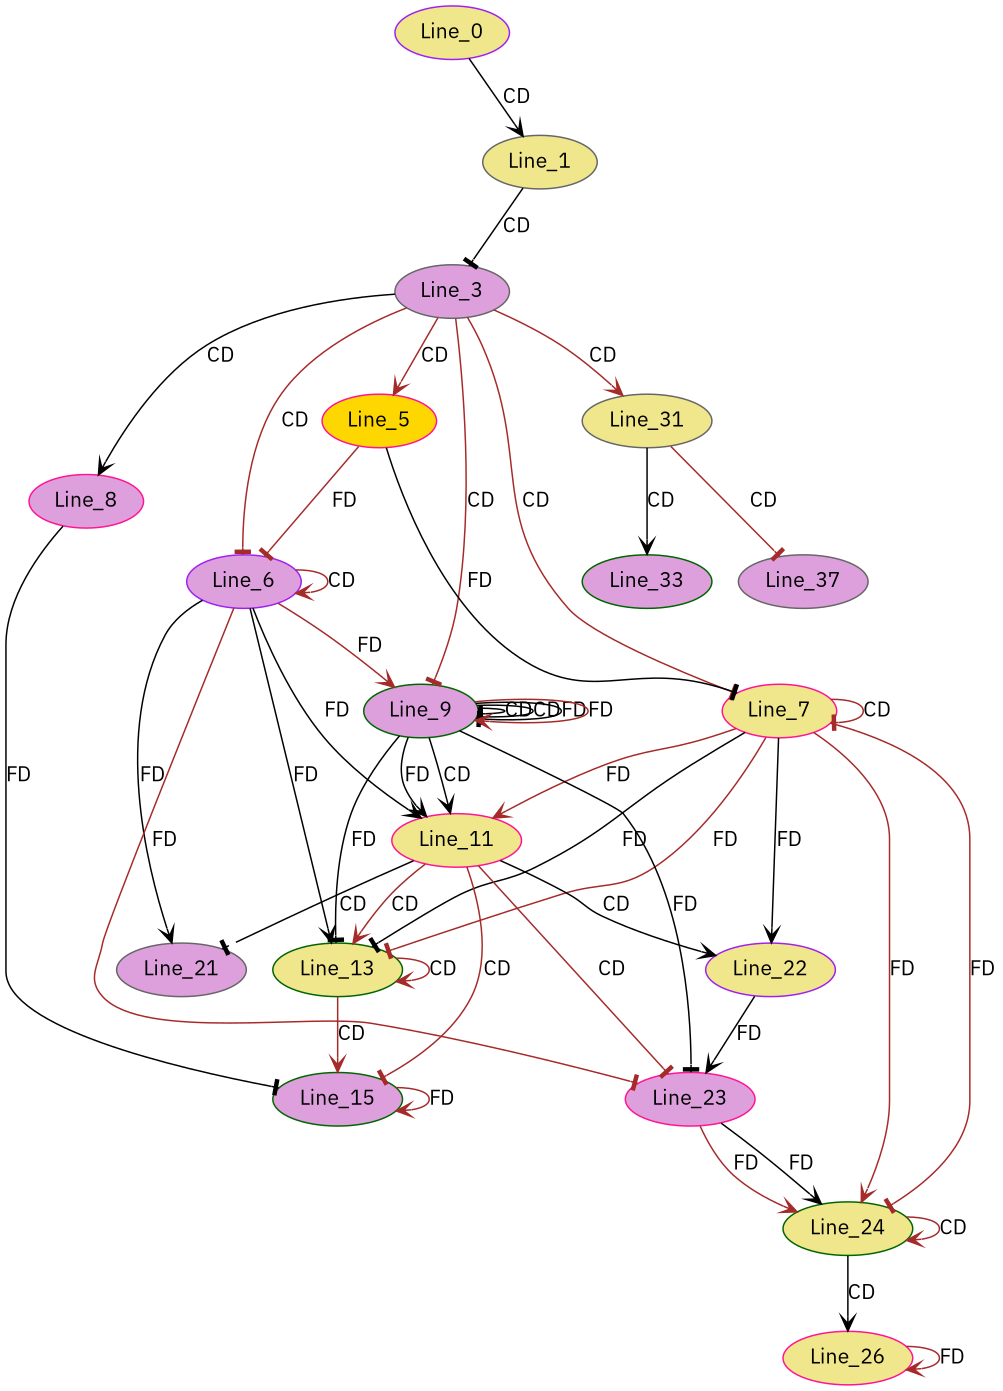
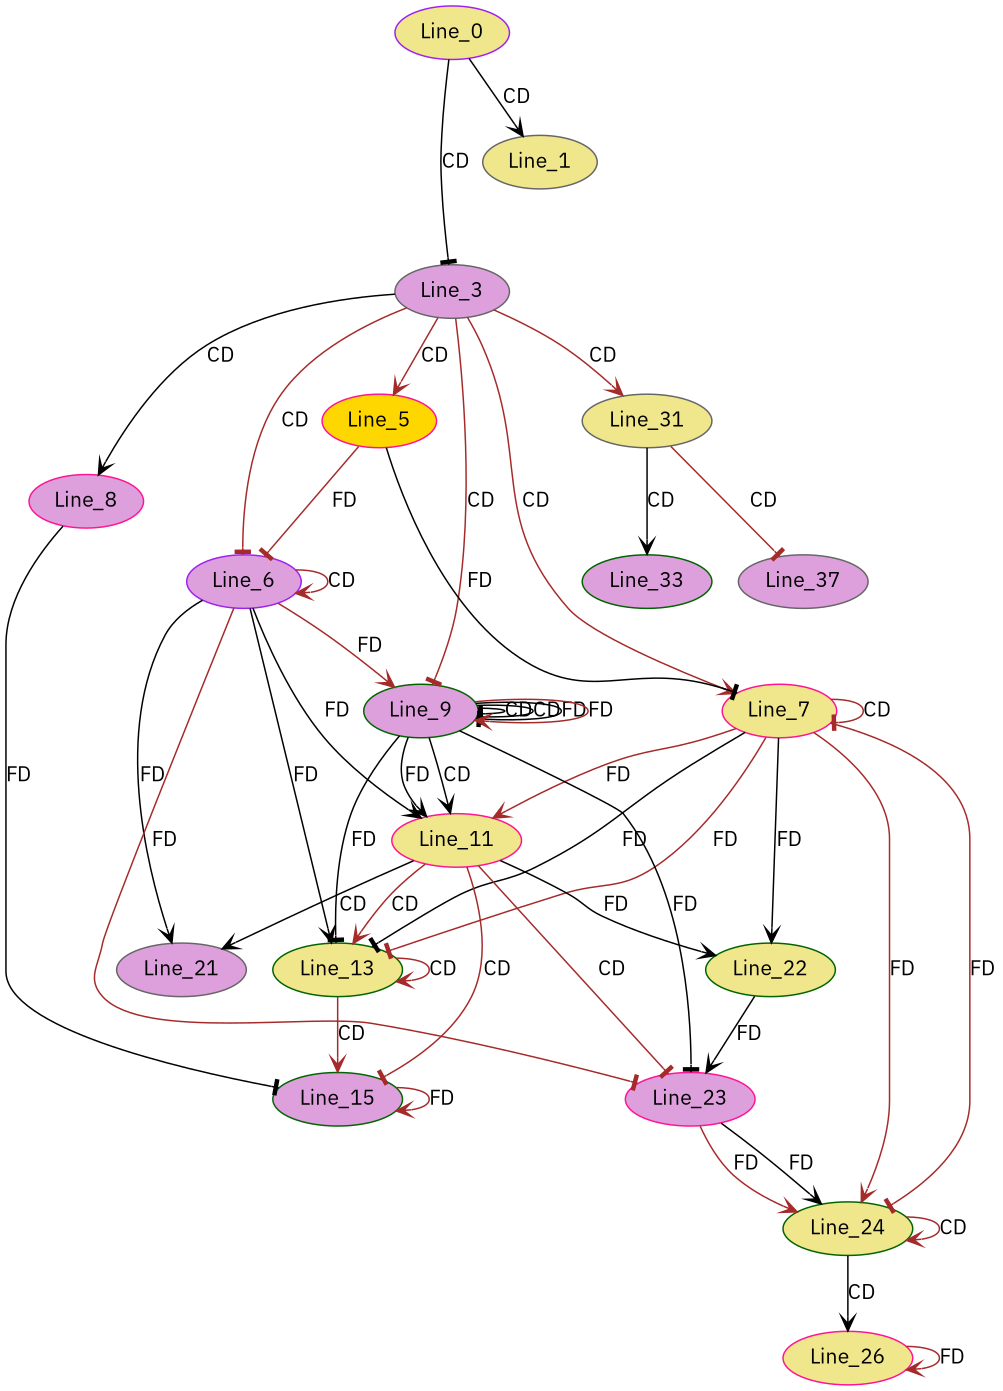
(498, 224) -> (441, 158)
(532, 554) -> (532, 554)
(617, 905) -> (617, 905)
(311, 907) -> (311, 907)
(771, 970) -> (771, 970)
